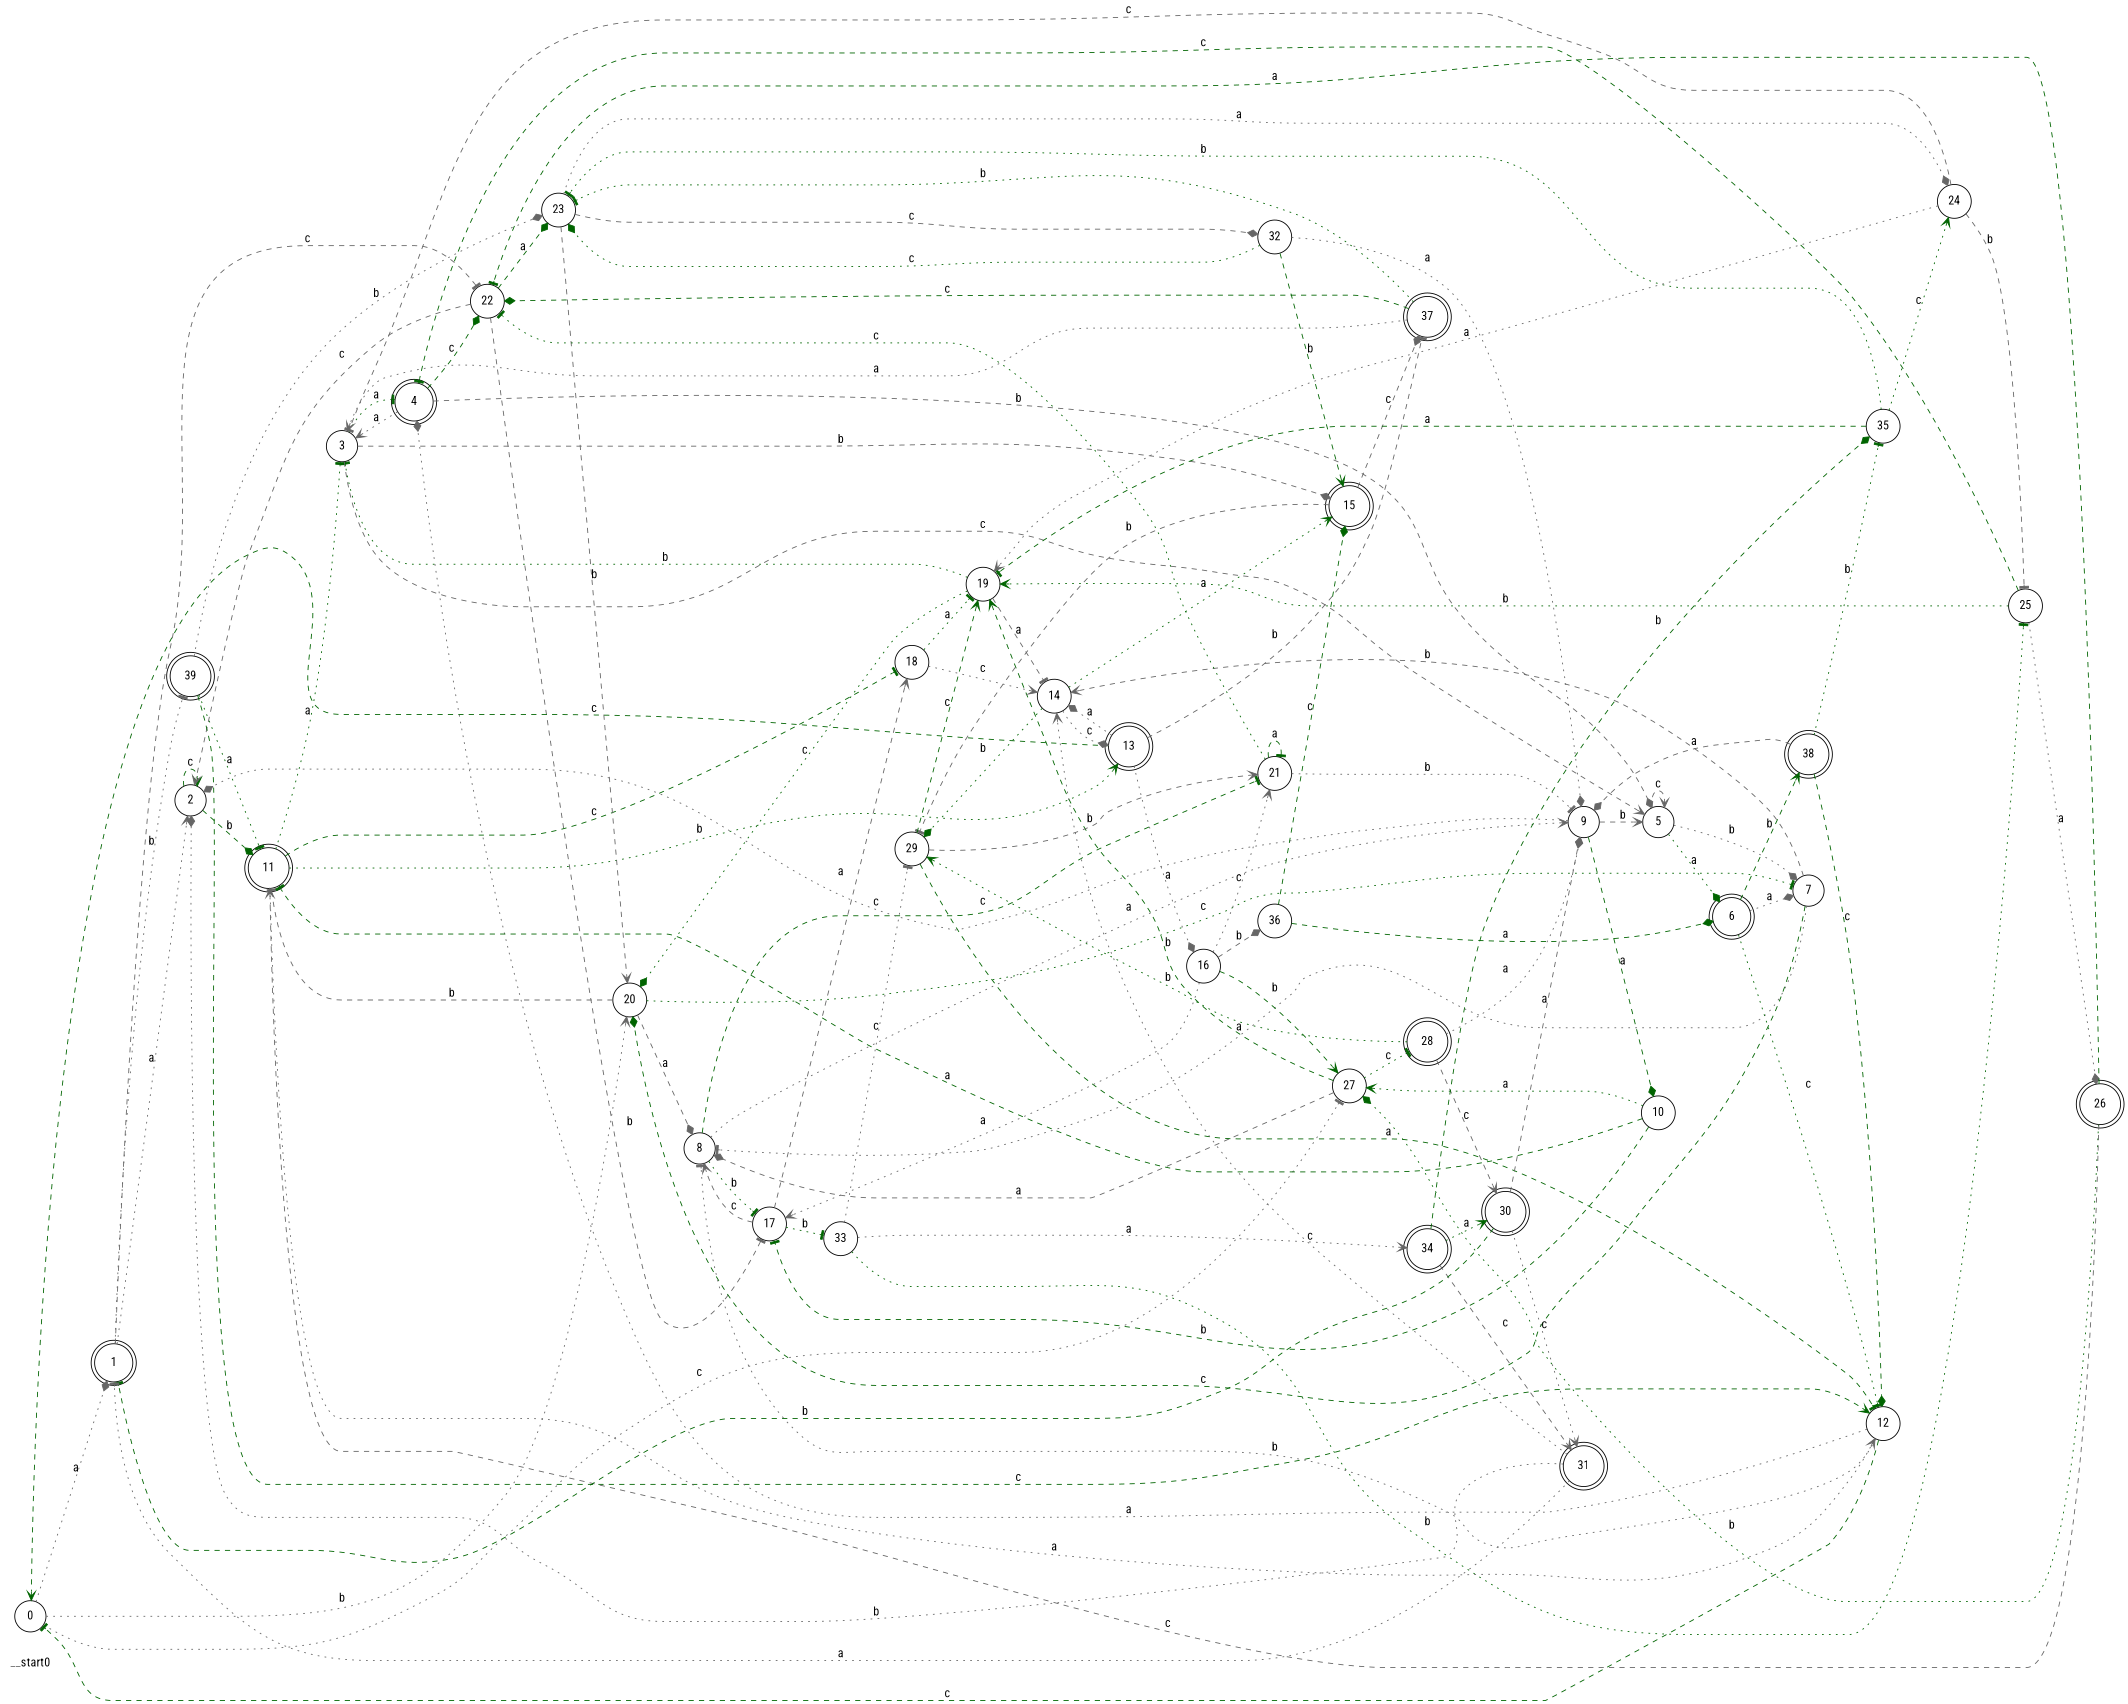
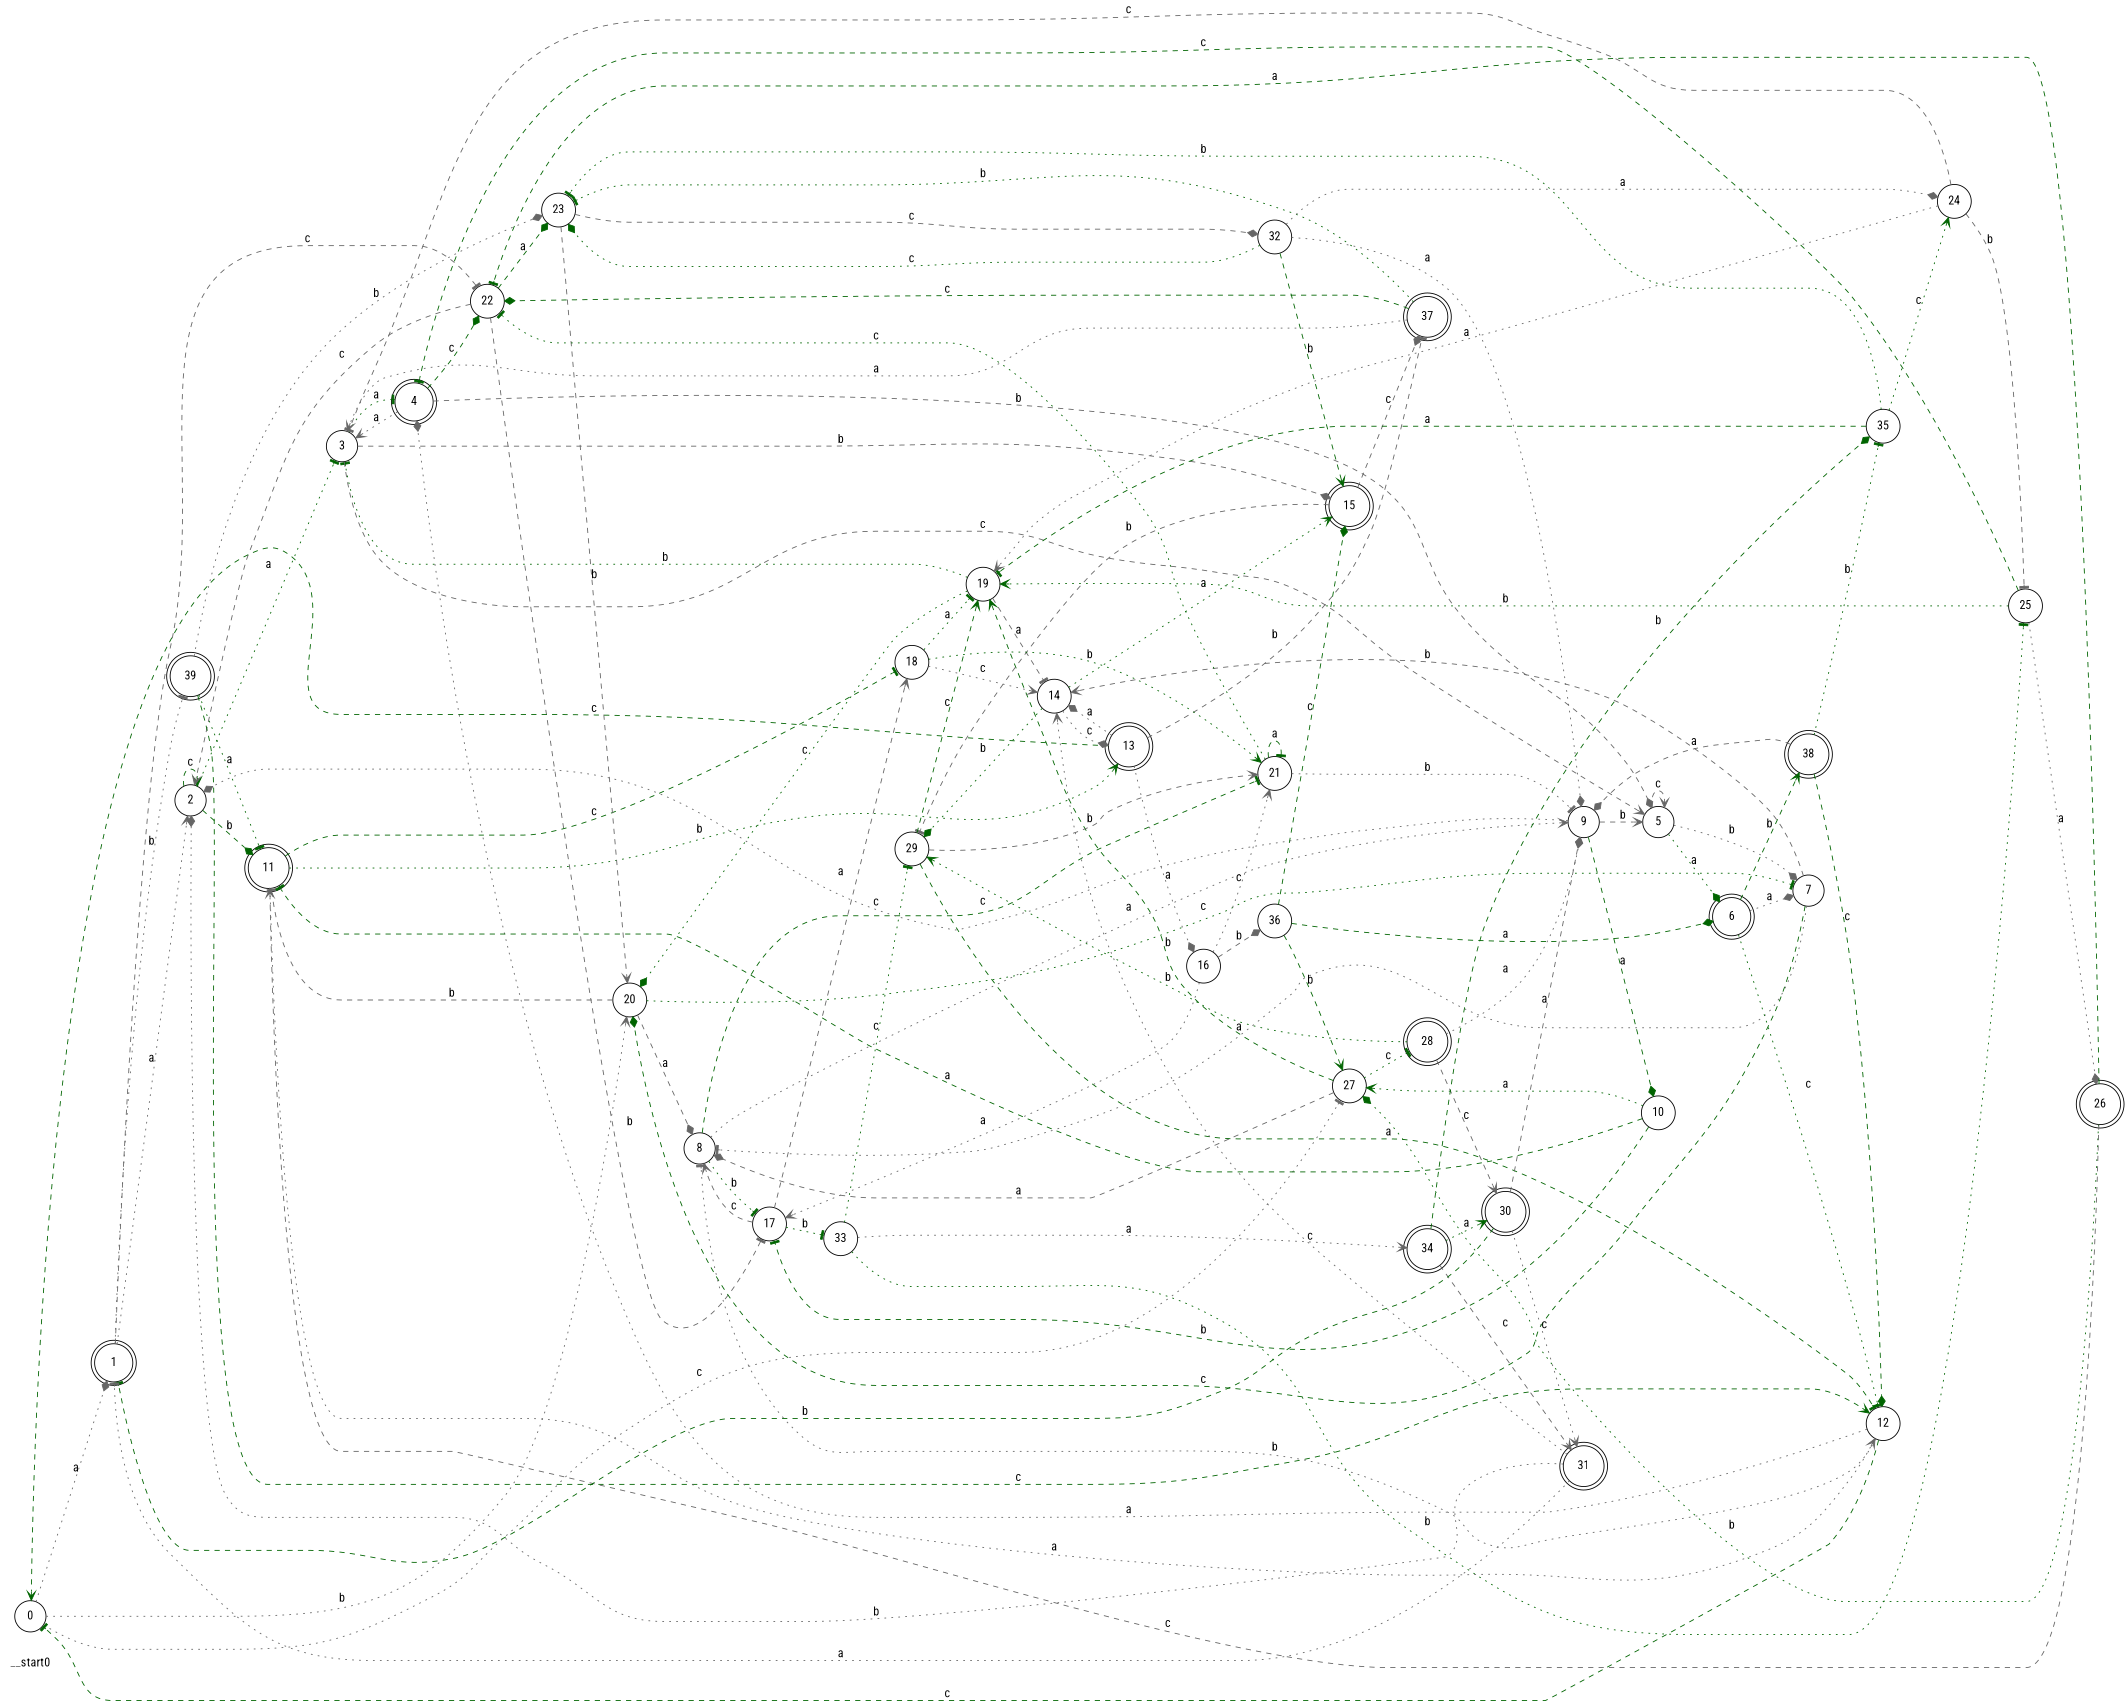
(1245, 121) -> (1602, 189)
(320, 660) -> (265, 625)
none -> (1095, 663)
(1280, 1013) -> (1313, 998)
(874, 1055) -> (874, 1055)
